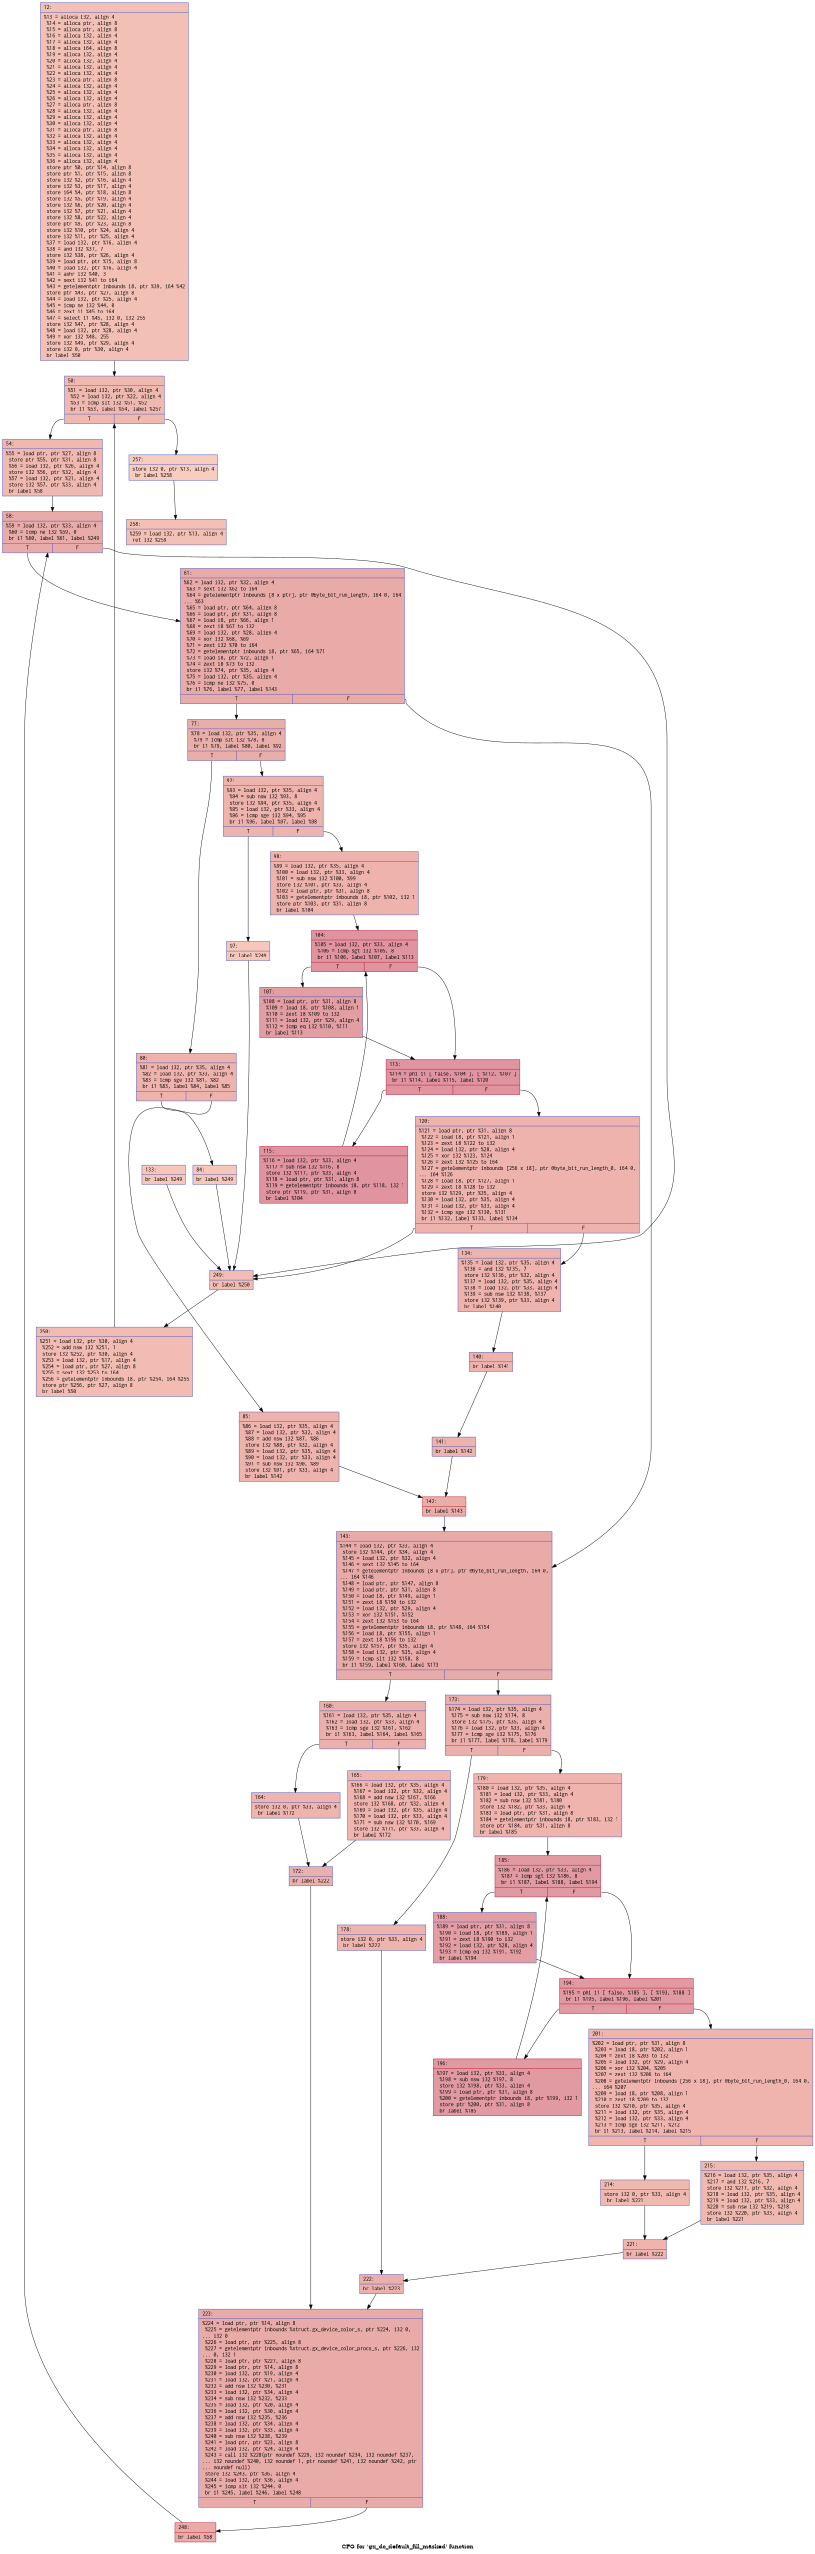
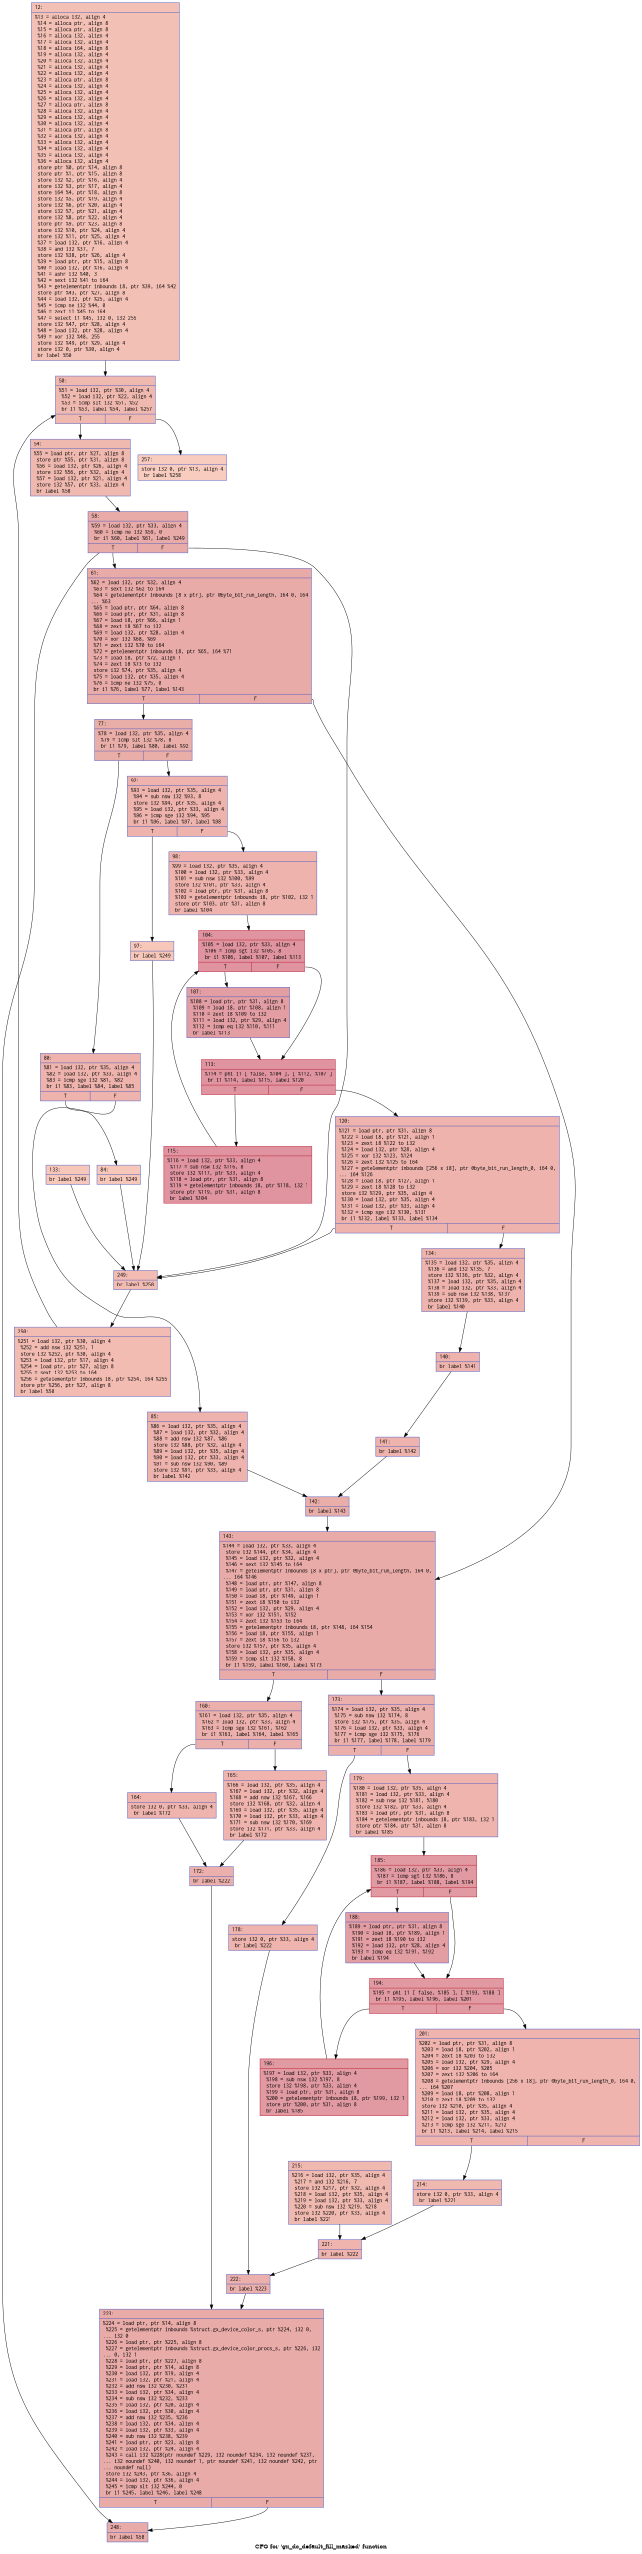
(176, 532) -> none
(444, 1506) -> (327, 1506)
(24, 1568) -> (3, 1541)
(757, 2151) -> none
(195, 2532) -> (128, 2532)
